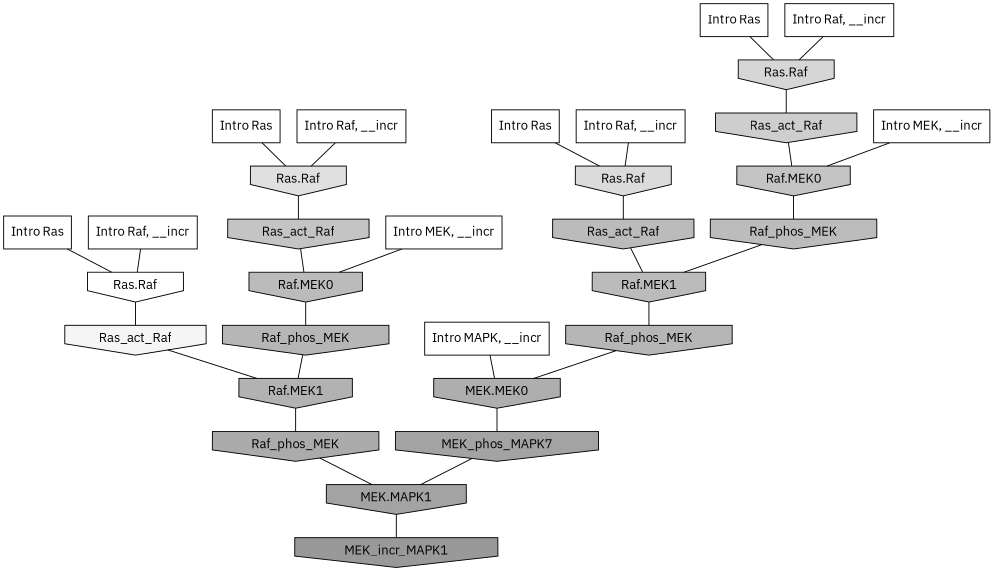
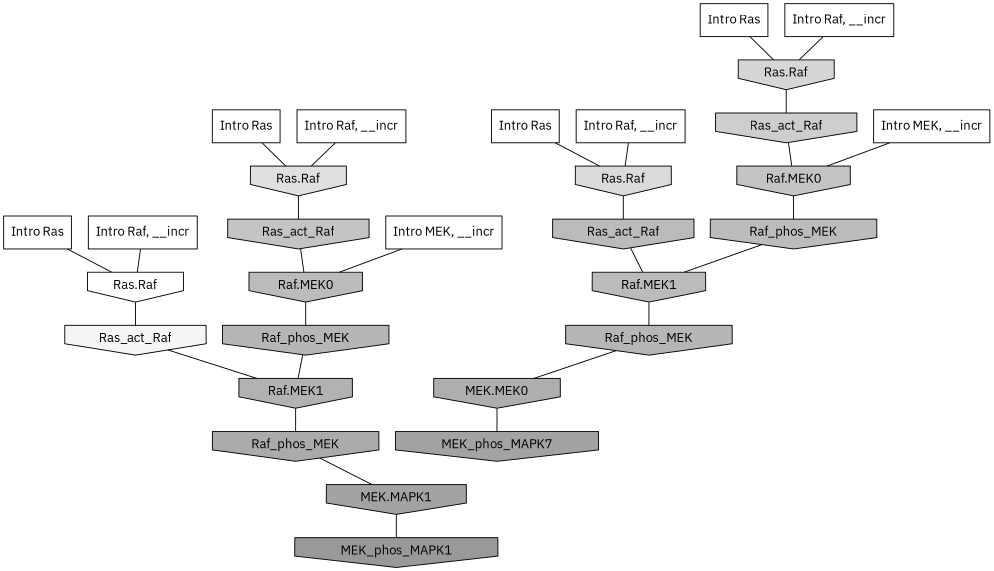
(487, 339) -> none
(446, 472) -> none
(396, 551) -> (396, 551)
